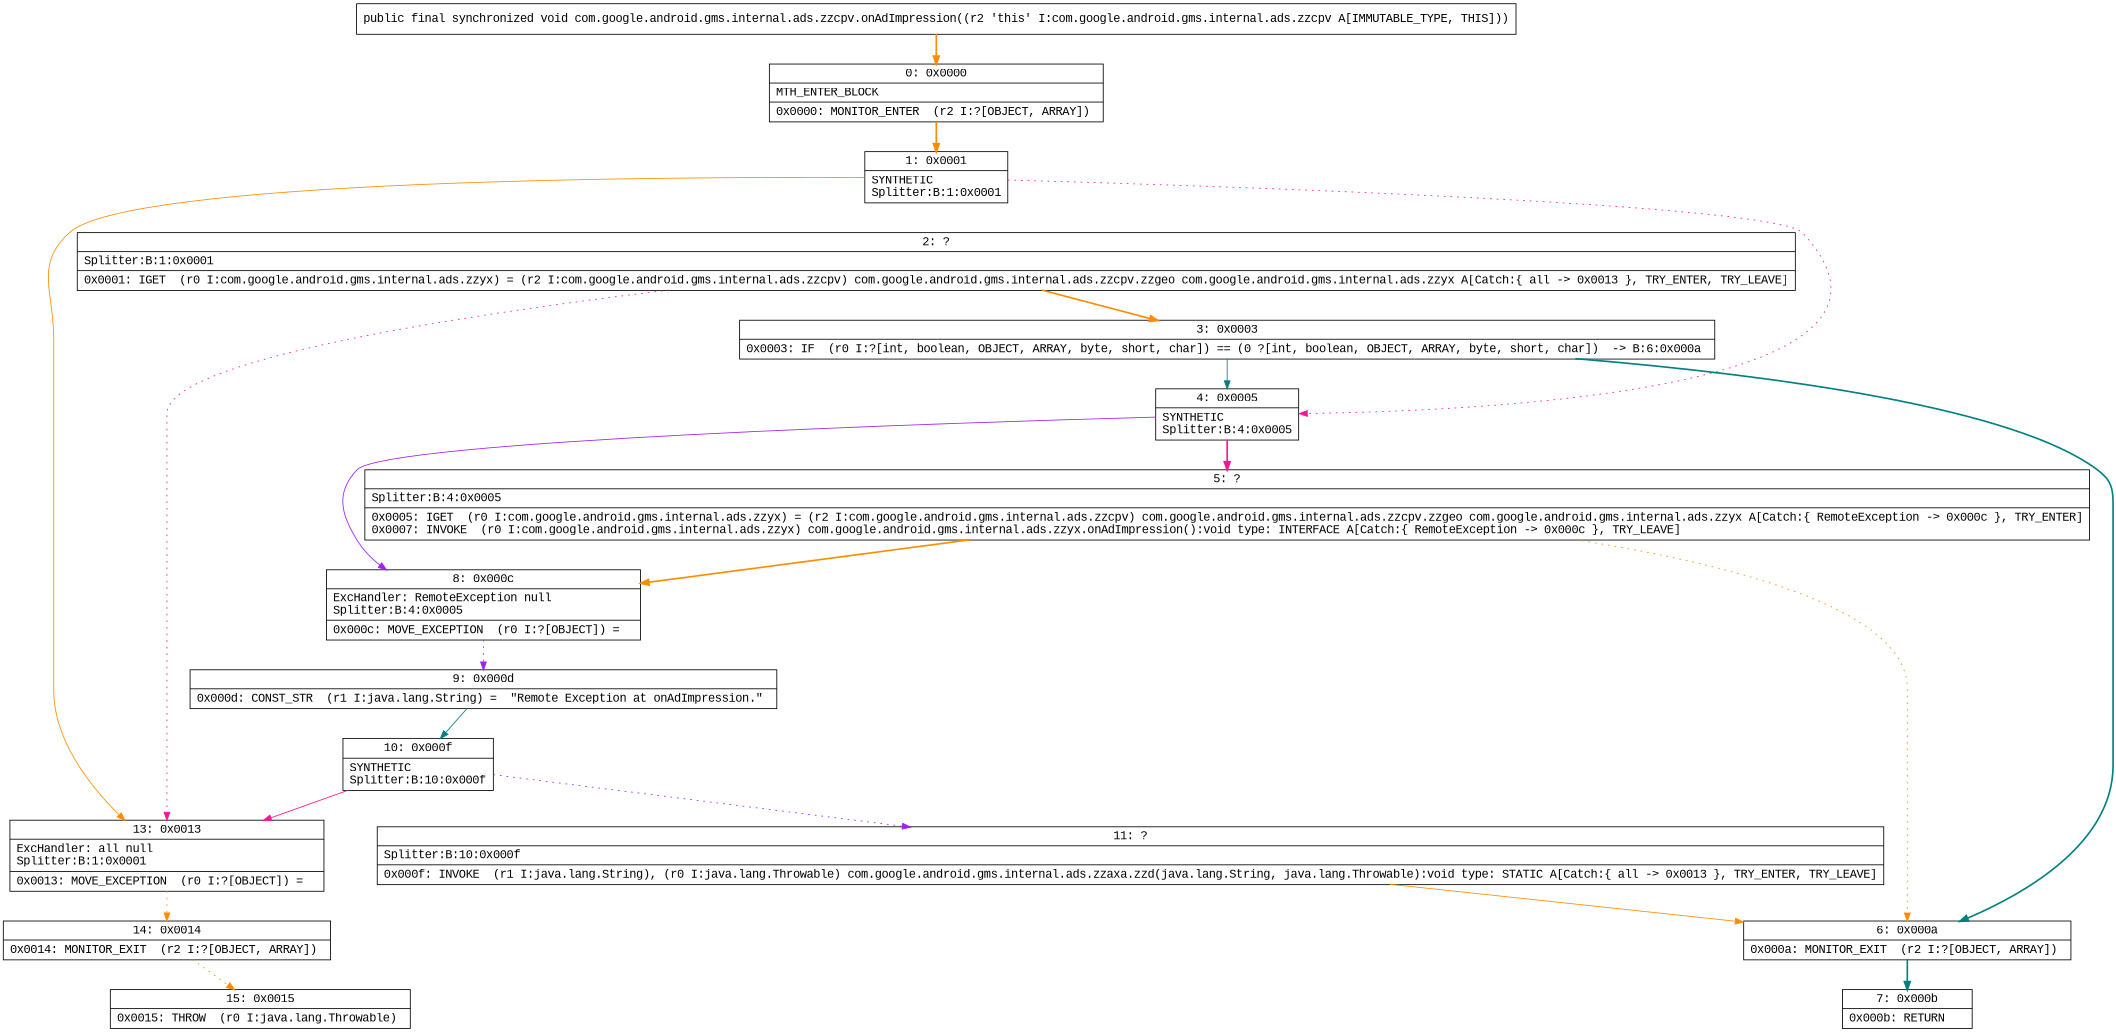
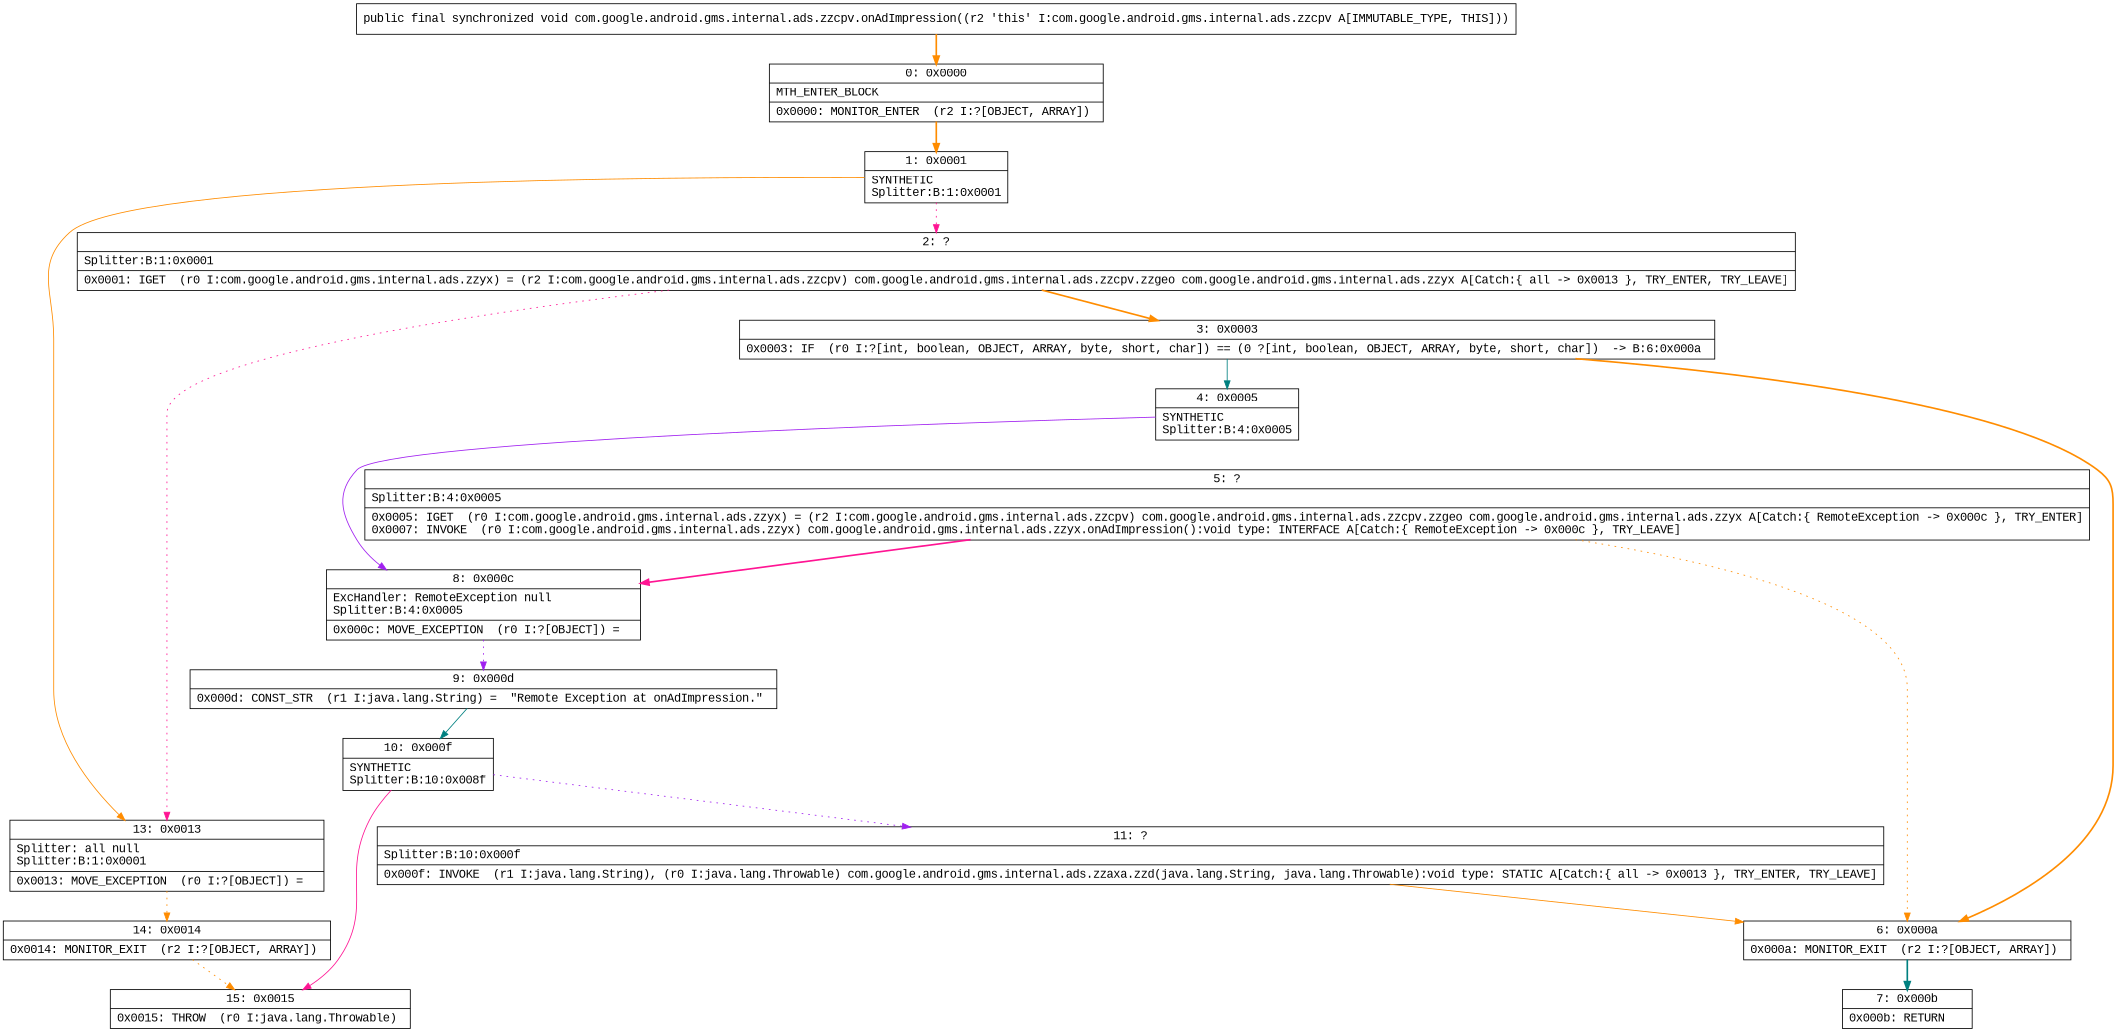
(1718, 216) -> (936, 214)
(1227, 451) -> none
(2091, 466) -> (2091, 466)
(810, 561) -> (810, 561)
(418, 780) -> (418, 780)
(310, 804) -> (357, 892)
(85, 849) -> (78, 849)
